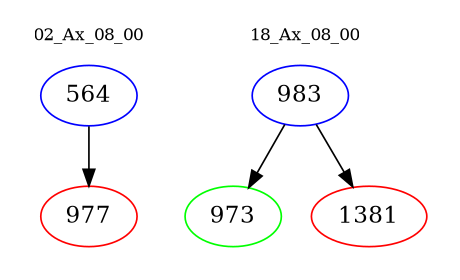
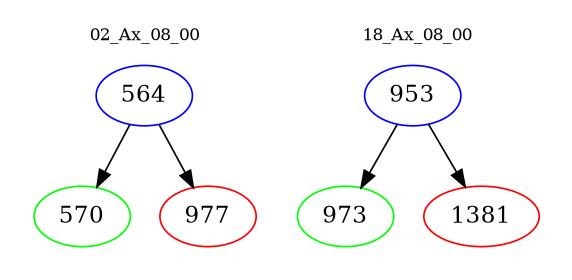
(300, 96) -> (413, 96)
none -> (82, 216)
